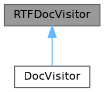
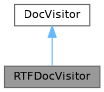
(52, 52) -> (52, 52)
